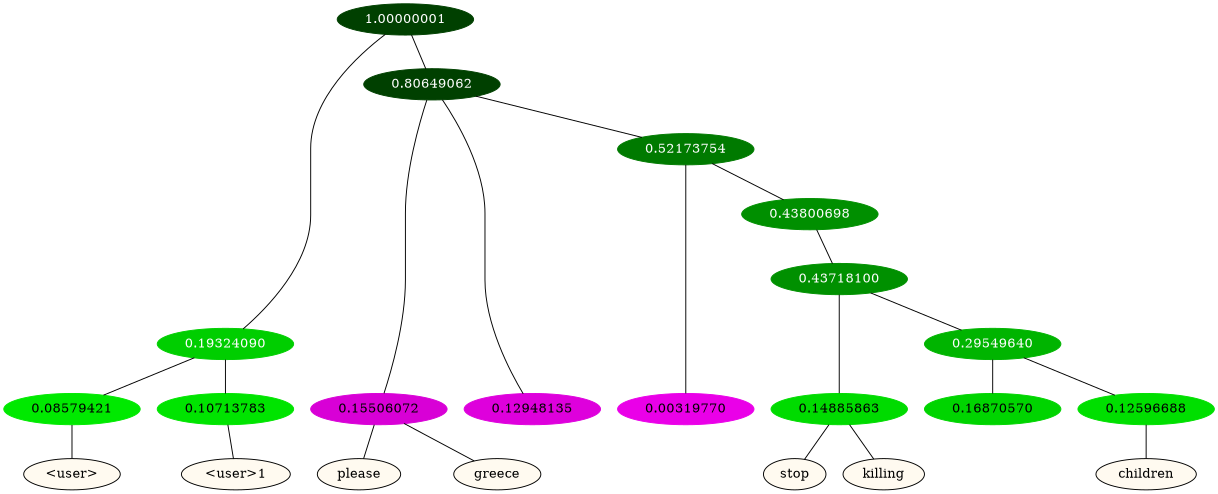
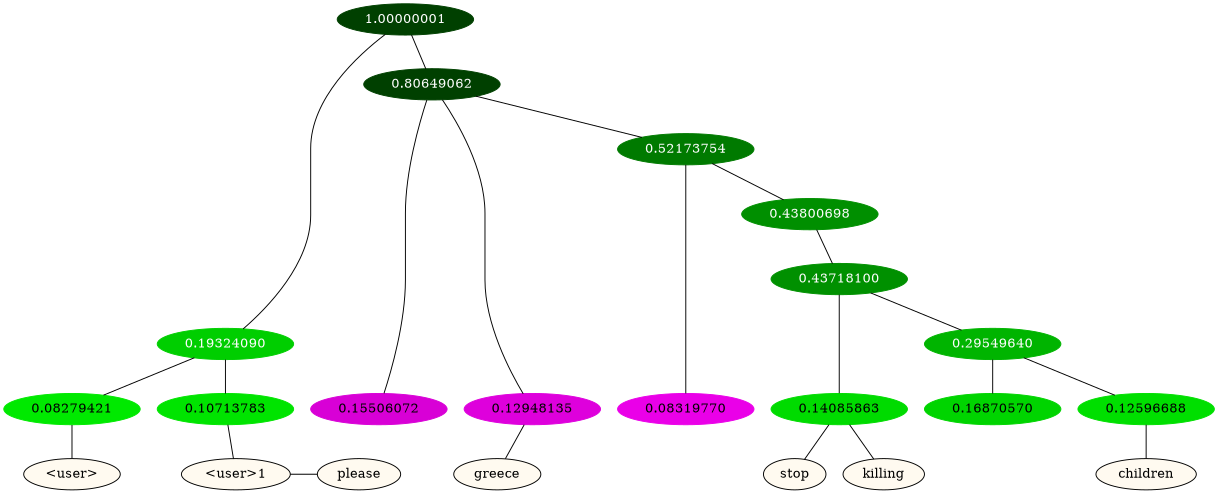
(72, 409) -> (72, 409)
(686, 409) -> (686, 409)
(839, 409) -> (839, 409)
(369, 442) -> (304, 474)
(439, 442) -> (515, 442)
